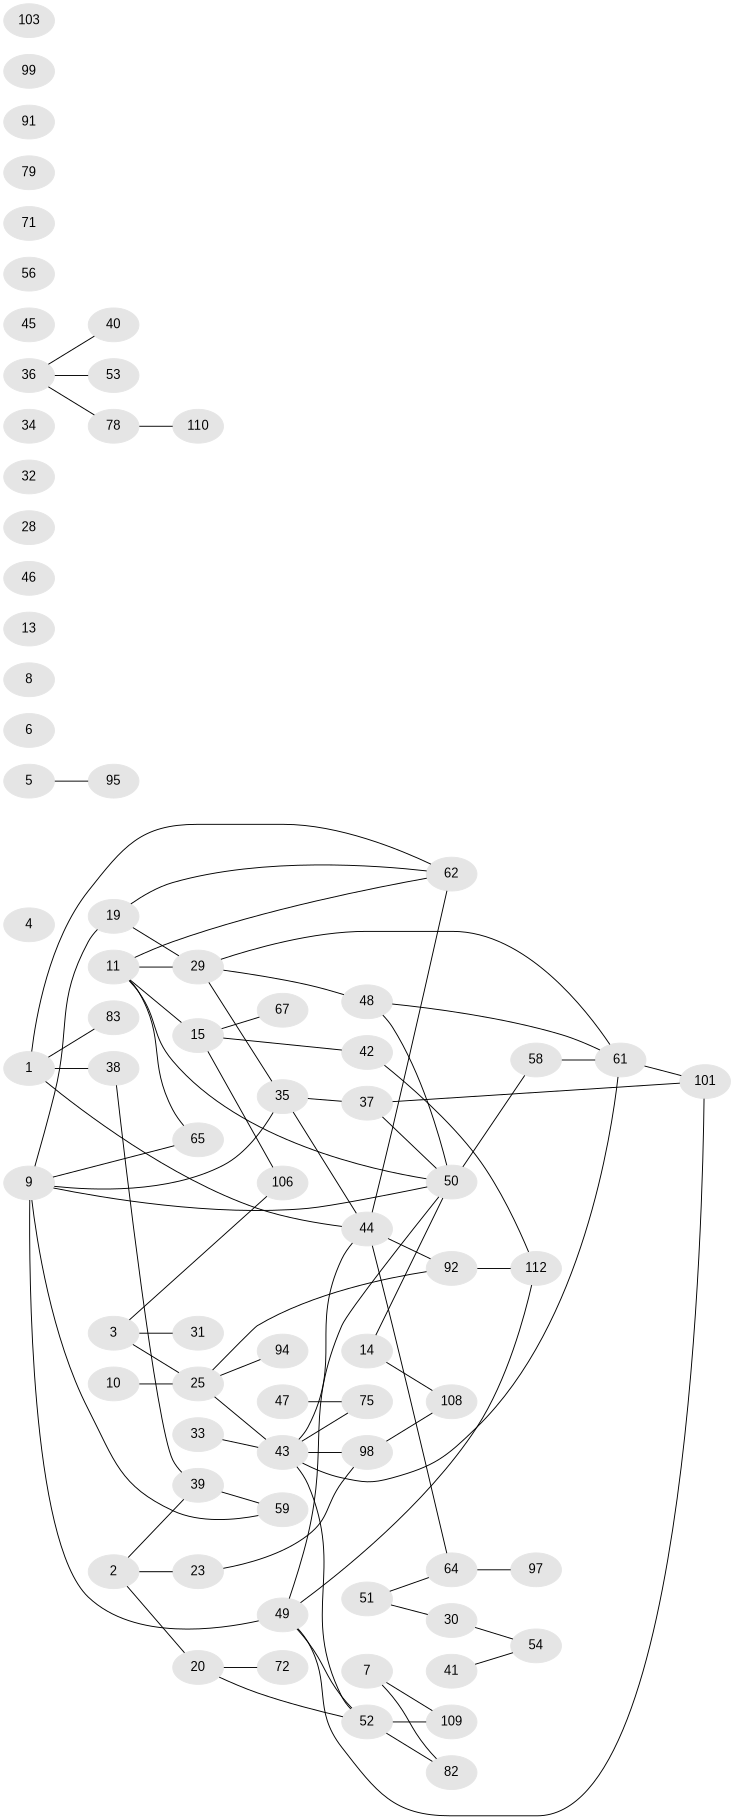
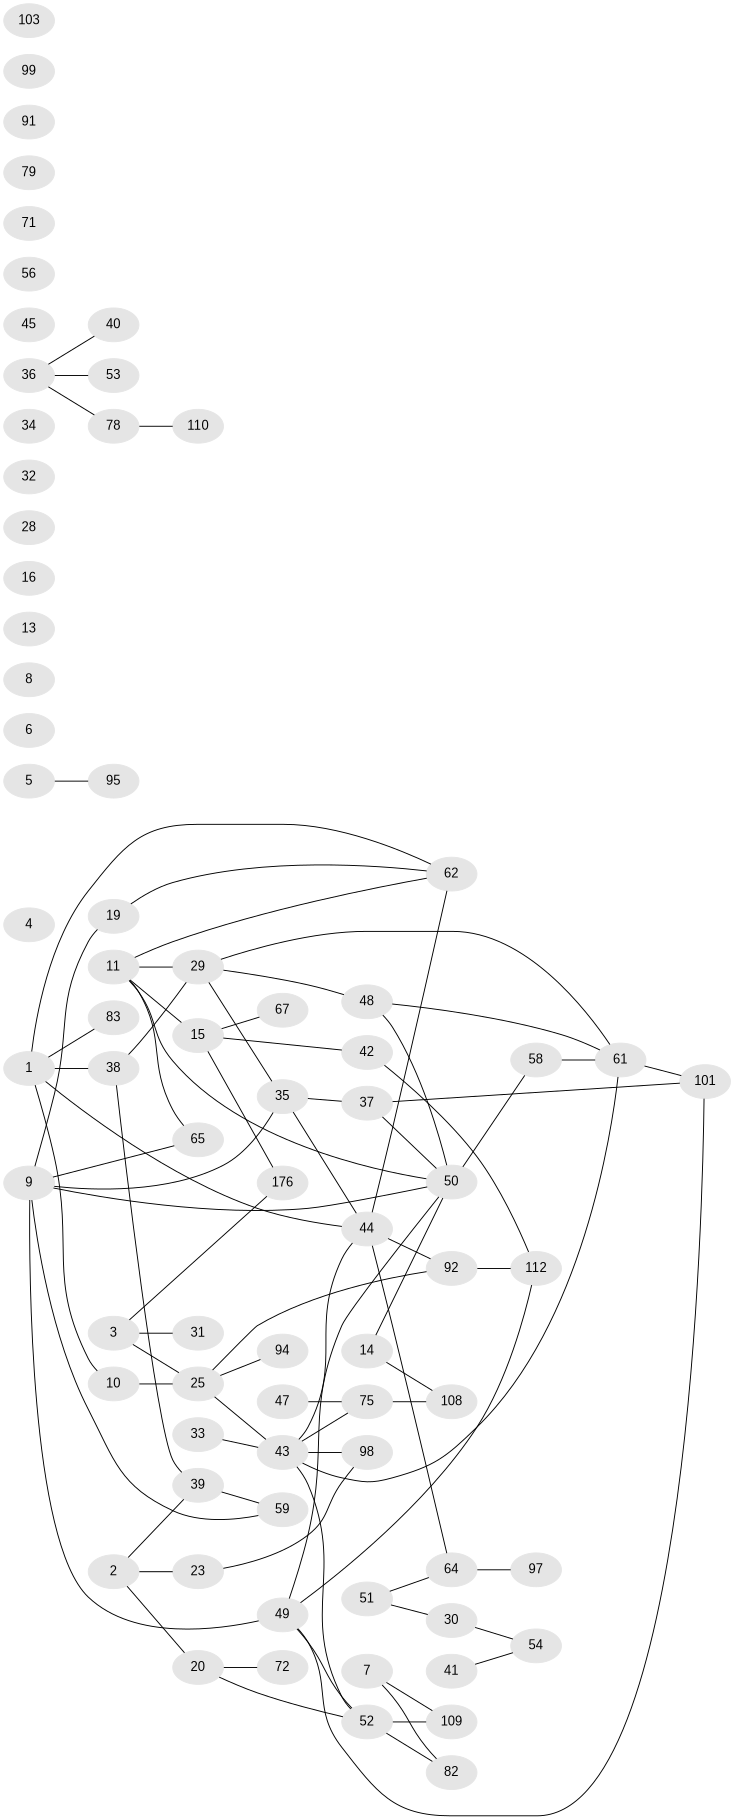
(29, 578) -> (29, 578)
(156, 942) -> (158, 1019)
(283, 1183) -> (283, 1183)
none -> (63, 1230)
(409, 1427) -> (405, 1402)
